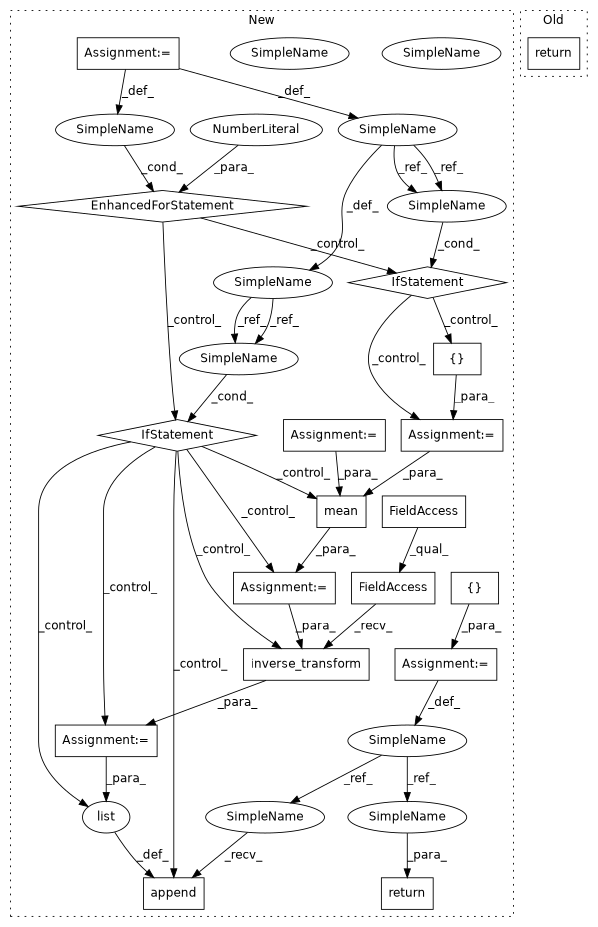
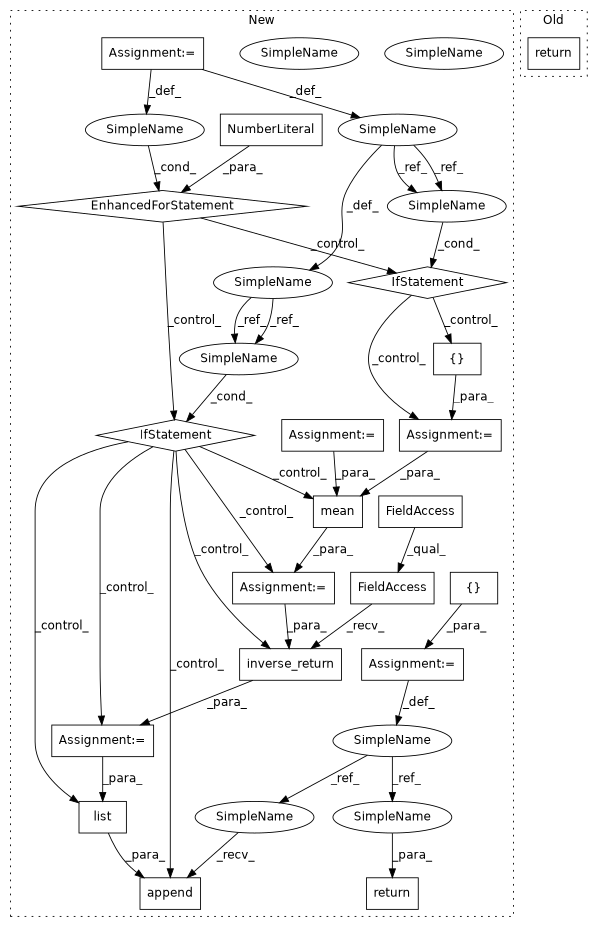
(256, 130) -> (271, 130)
(306, 664) -> (291, 664)
(106, 817) -> (103, 817)
(153, 855) -> (146, 855)
